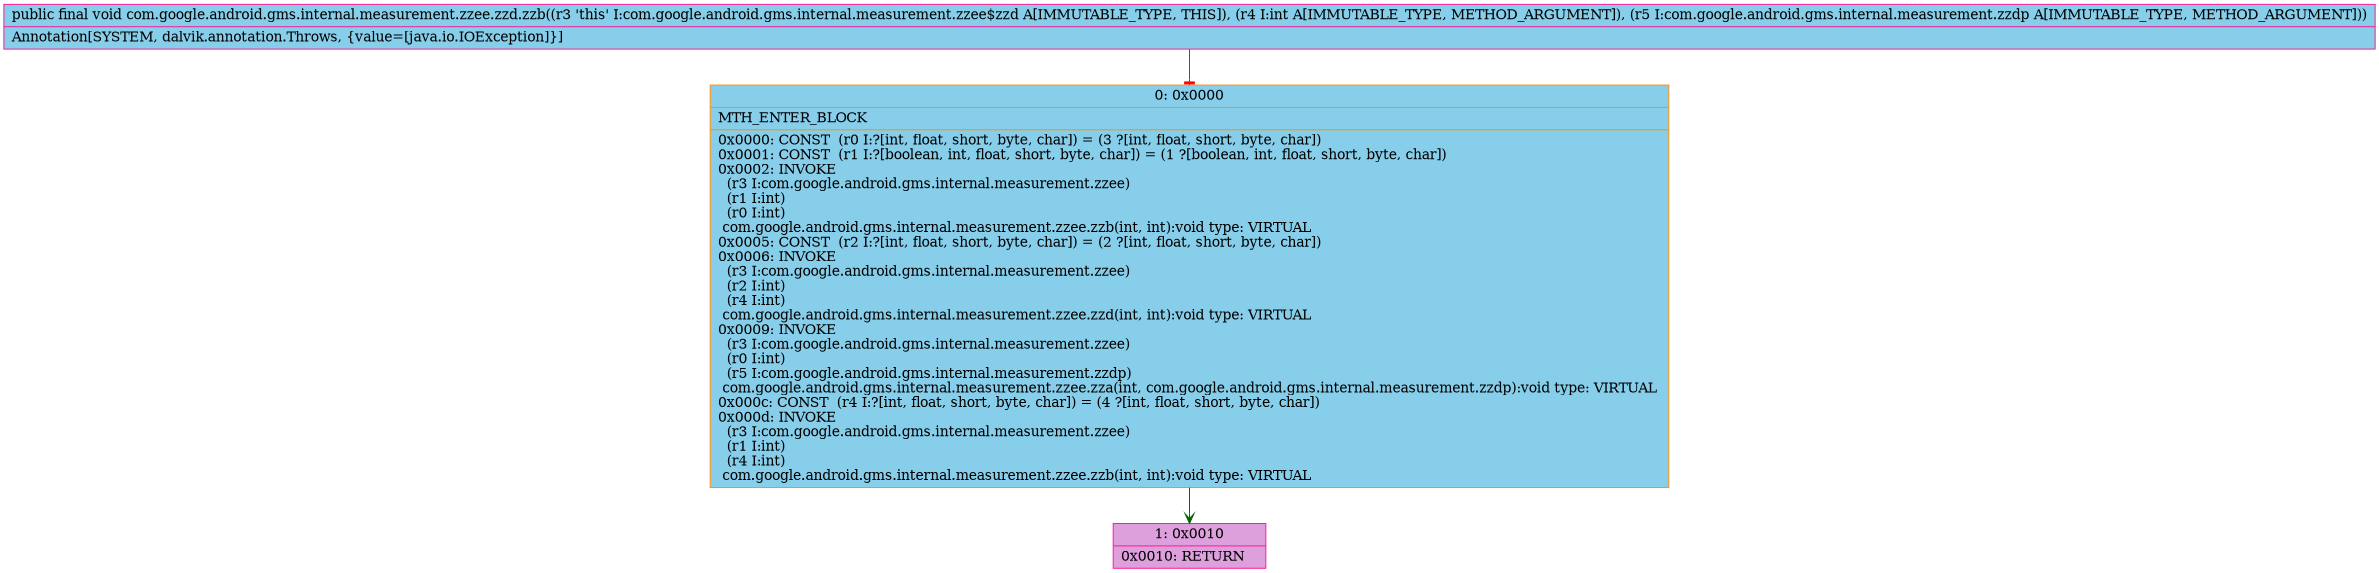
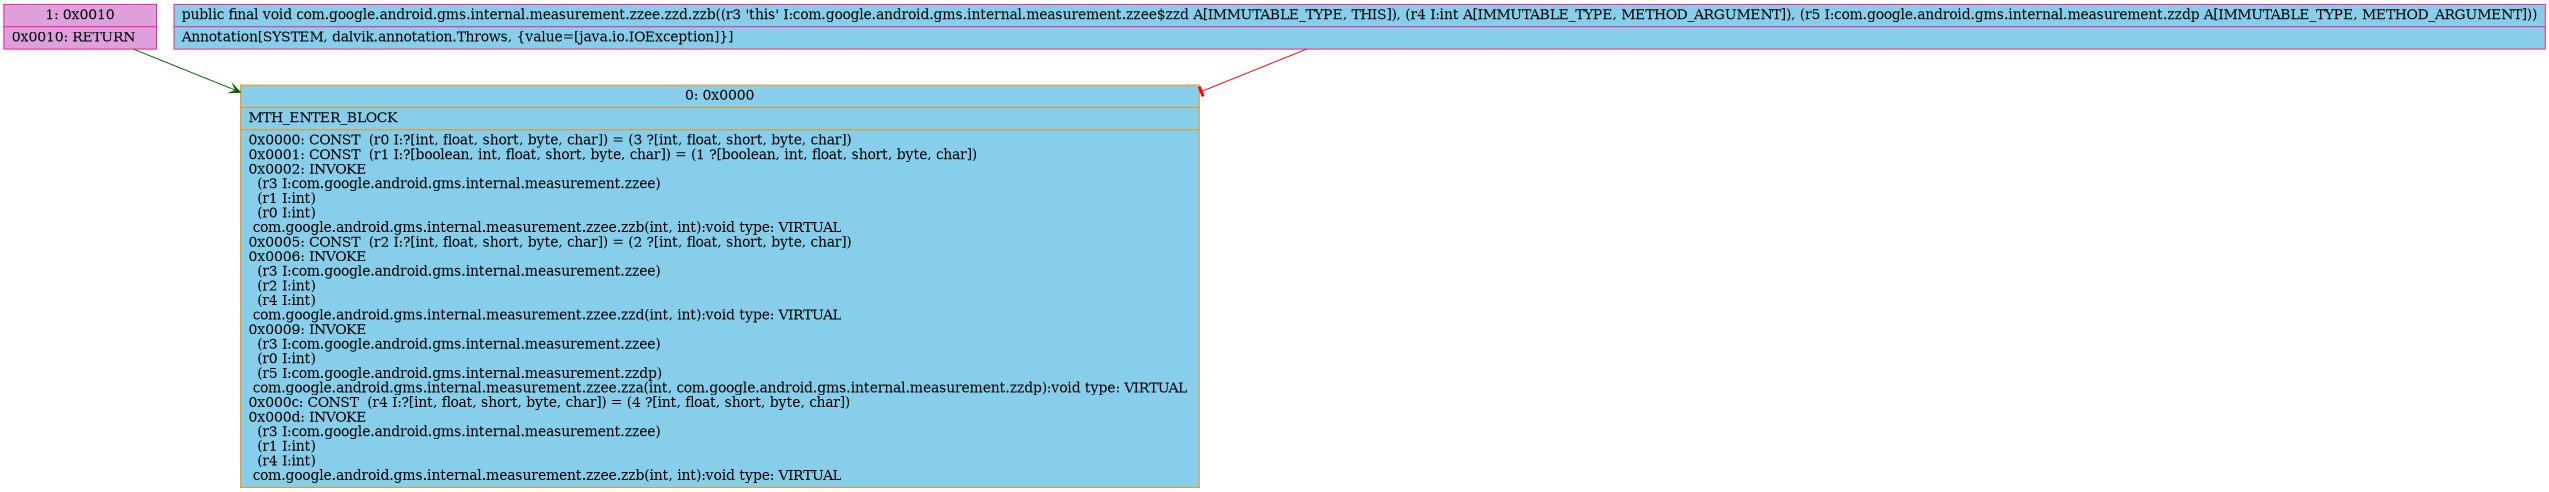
(1190, 501) -> (182, 69)
